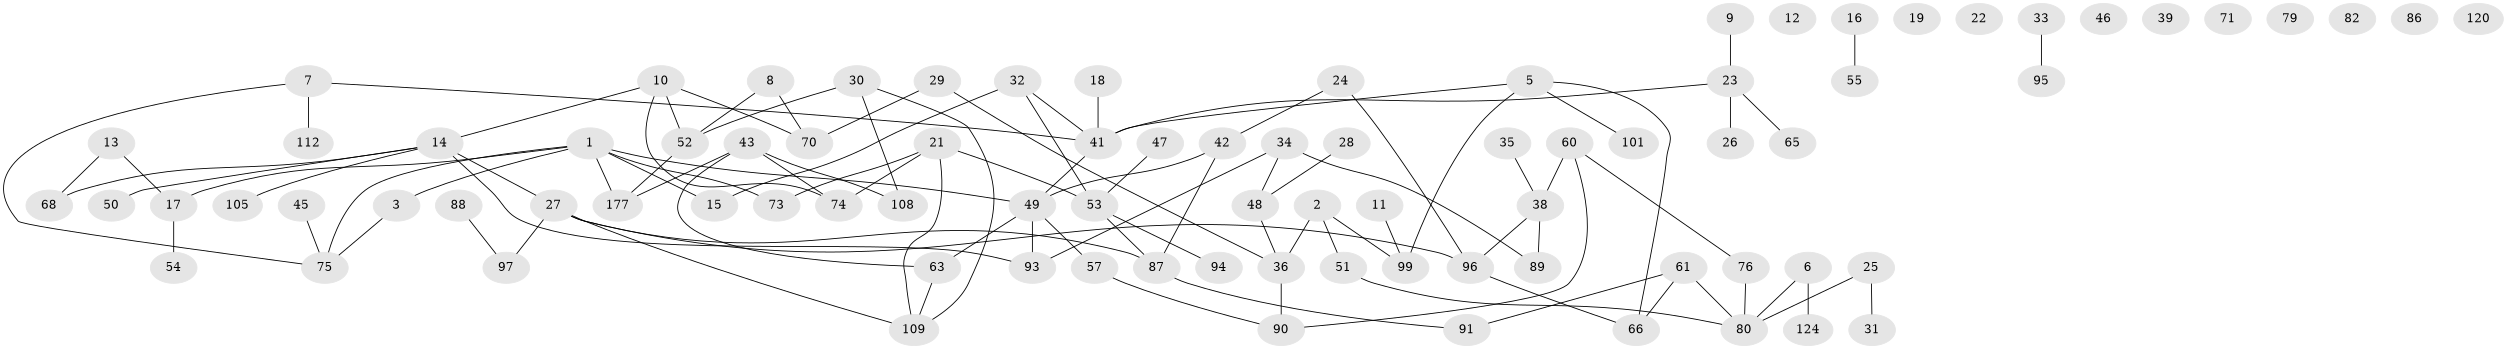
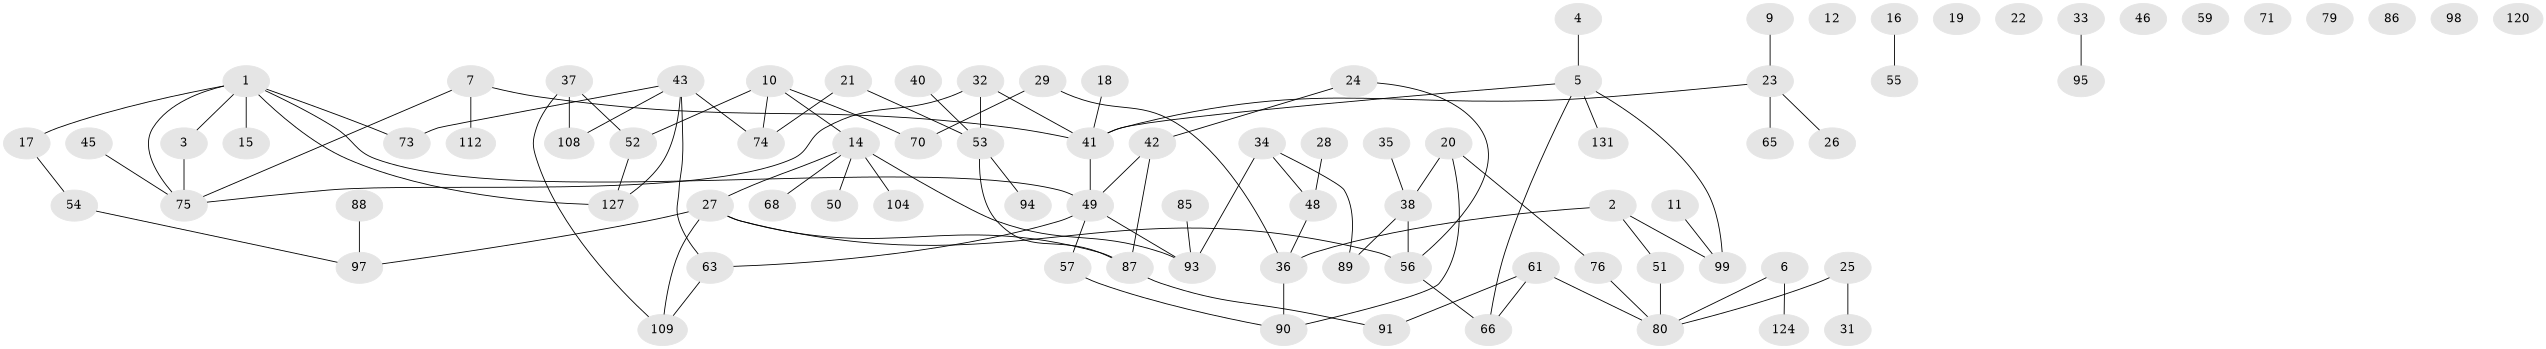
none -> (1578, 19)
(2166, 19) -> (2206, 19)
(2352, 19) -> none
none -> (2454, 19)
(771, 81) -> none
(857, 81) -> (569, 81)
(111, 143) -> none
(1160, 143) -> (918, 81)
(1570, 143) -> (1449, 143)
(1634, 143) -> (1603, 143)
(867, 147) -> (556, 187)
(856, 174) -> (535, 109)
(238, 206) -> (898, 206)
(618, 206) -> (613, 206)
none -> (1185, 206)
none -> (217, 237)
(917, 239) -> none
(1470, 268) -> (1408, 268)
